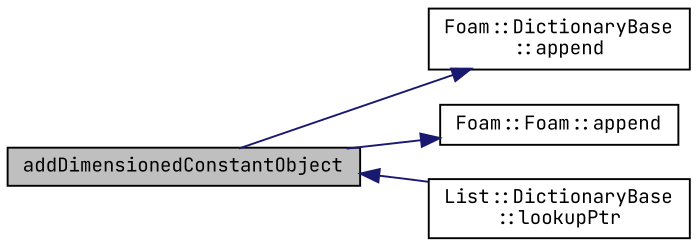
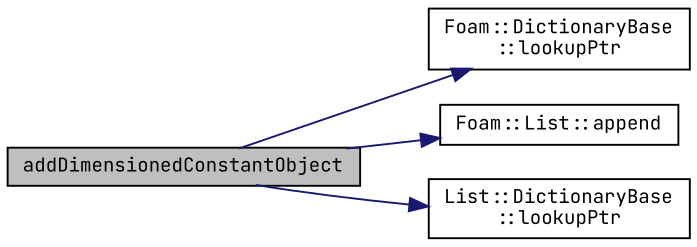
(559, 39) -> (559, 39)
(559, 125) -> (559, 125)
(404, 179) -> (332, 196)
